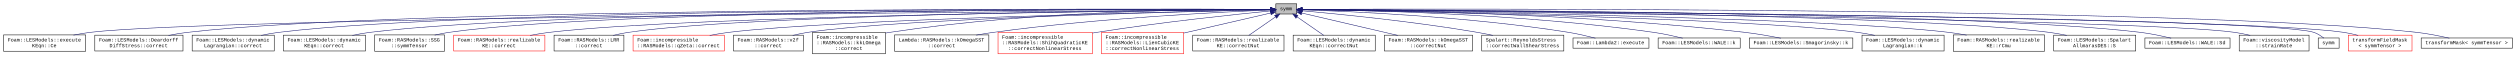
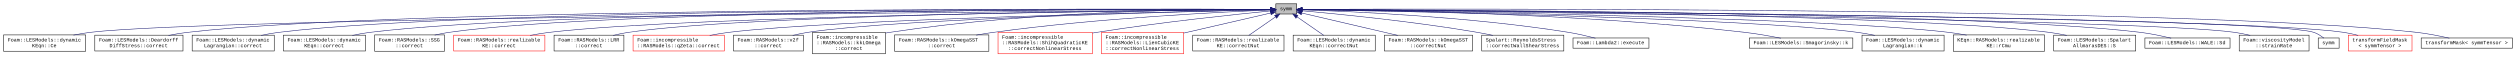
(45, 43) -> (45, 43)
(410, 43) -> (410, 43)
(942, 43) -> (942, 43)
(1699, 43) -> none
(1999, 43) -> (1999, 43)
